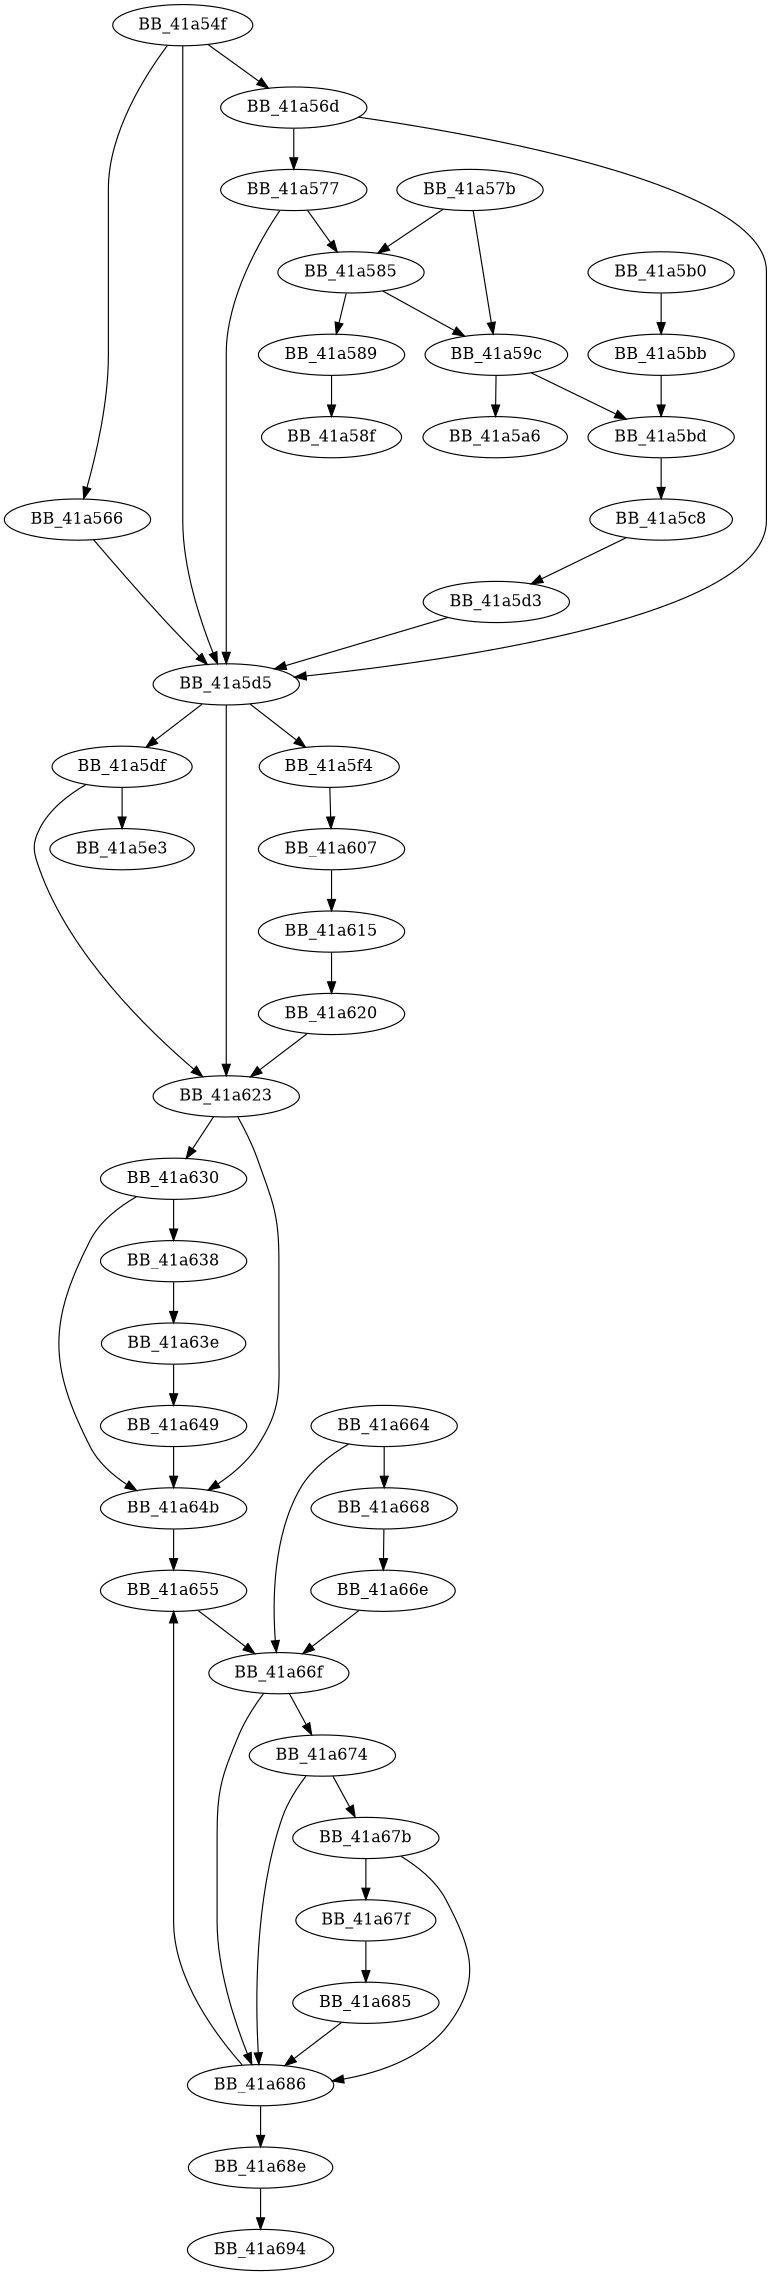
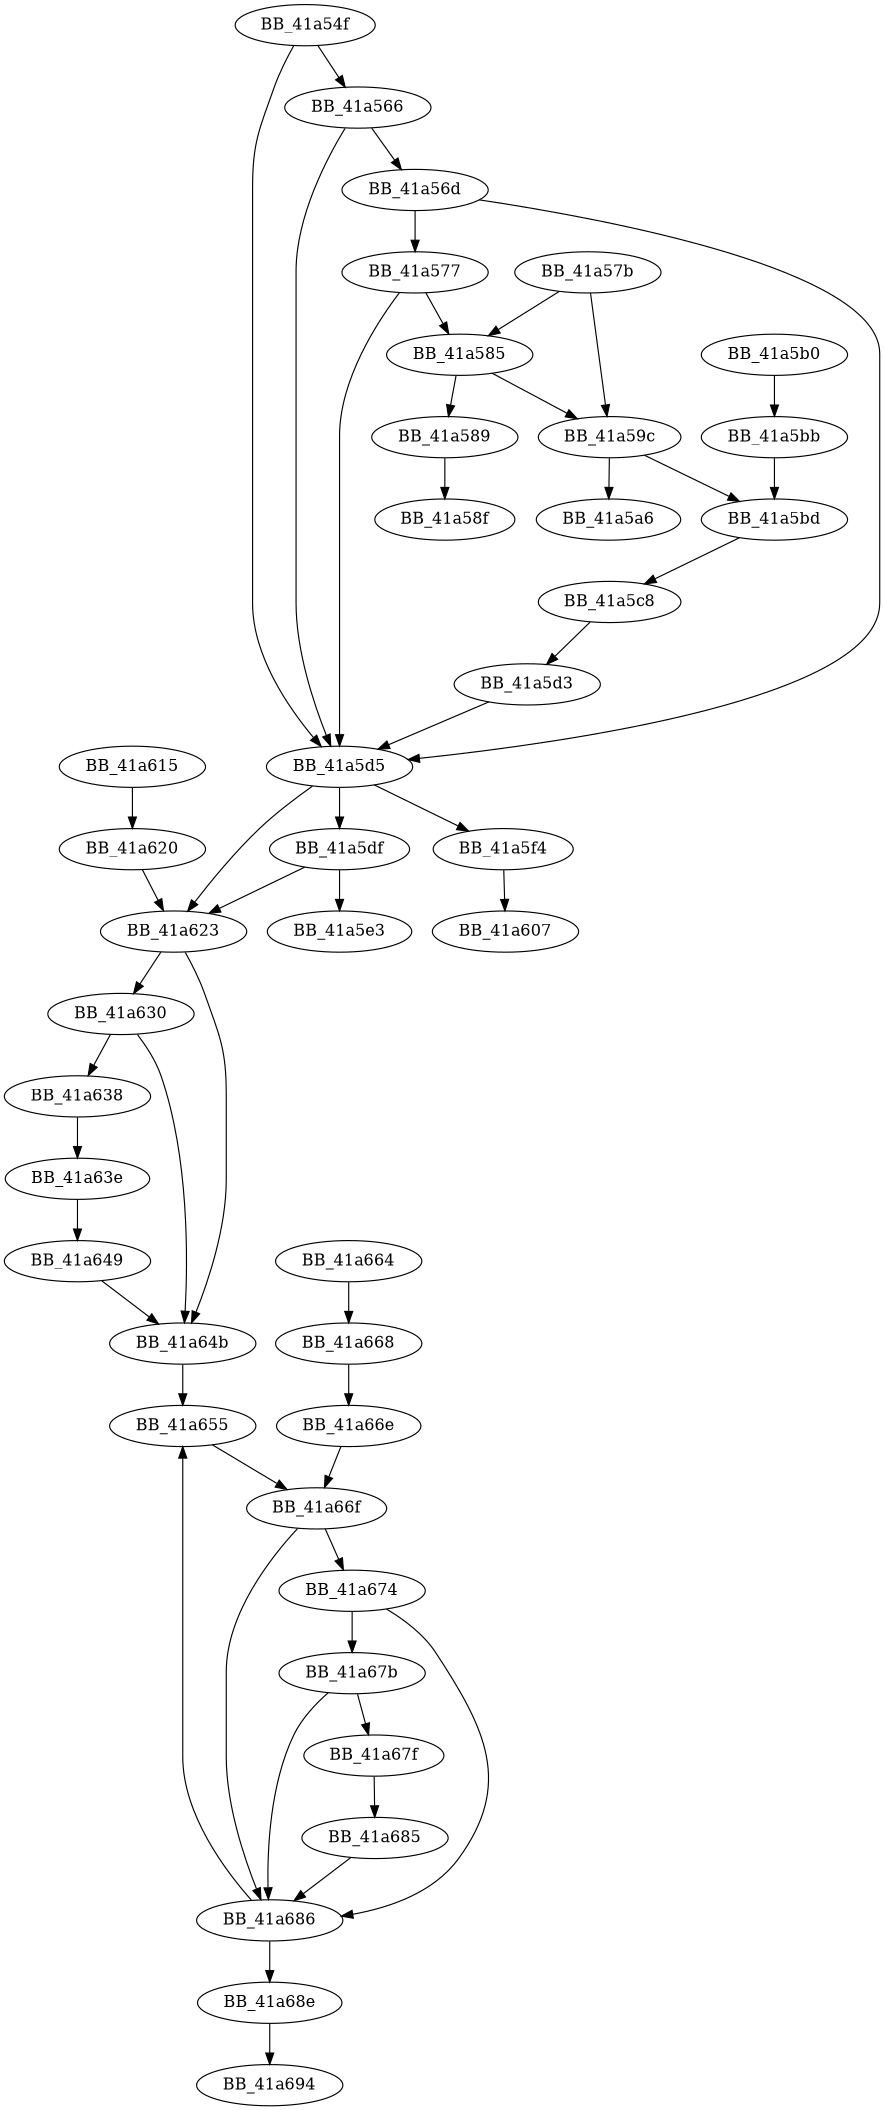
(233, 63) -> (383, 144)
(332, 885) -> none
(284, 1530) -> none
